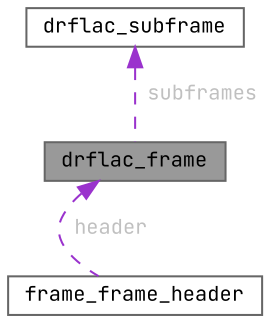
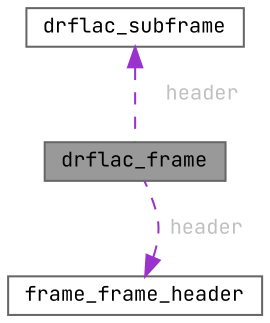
(197, 94) -> (197, 94)
(61, 239) -> (158, 218)
